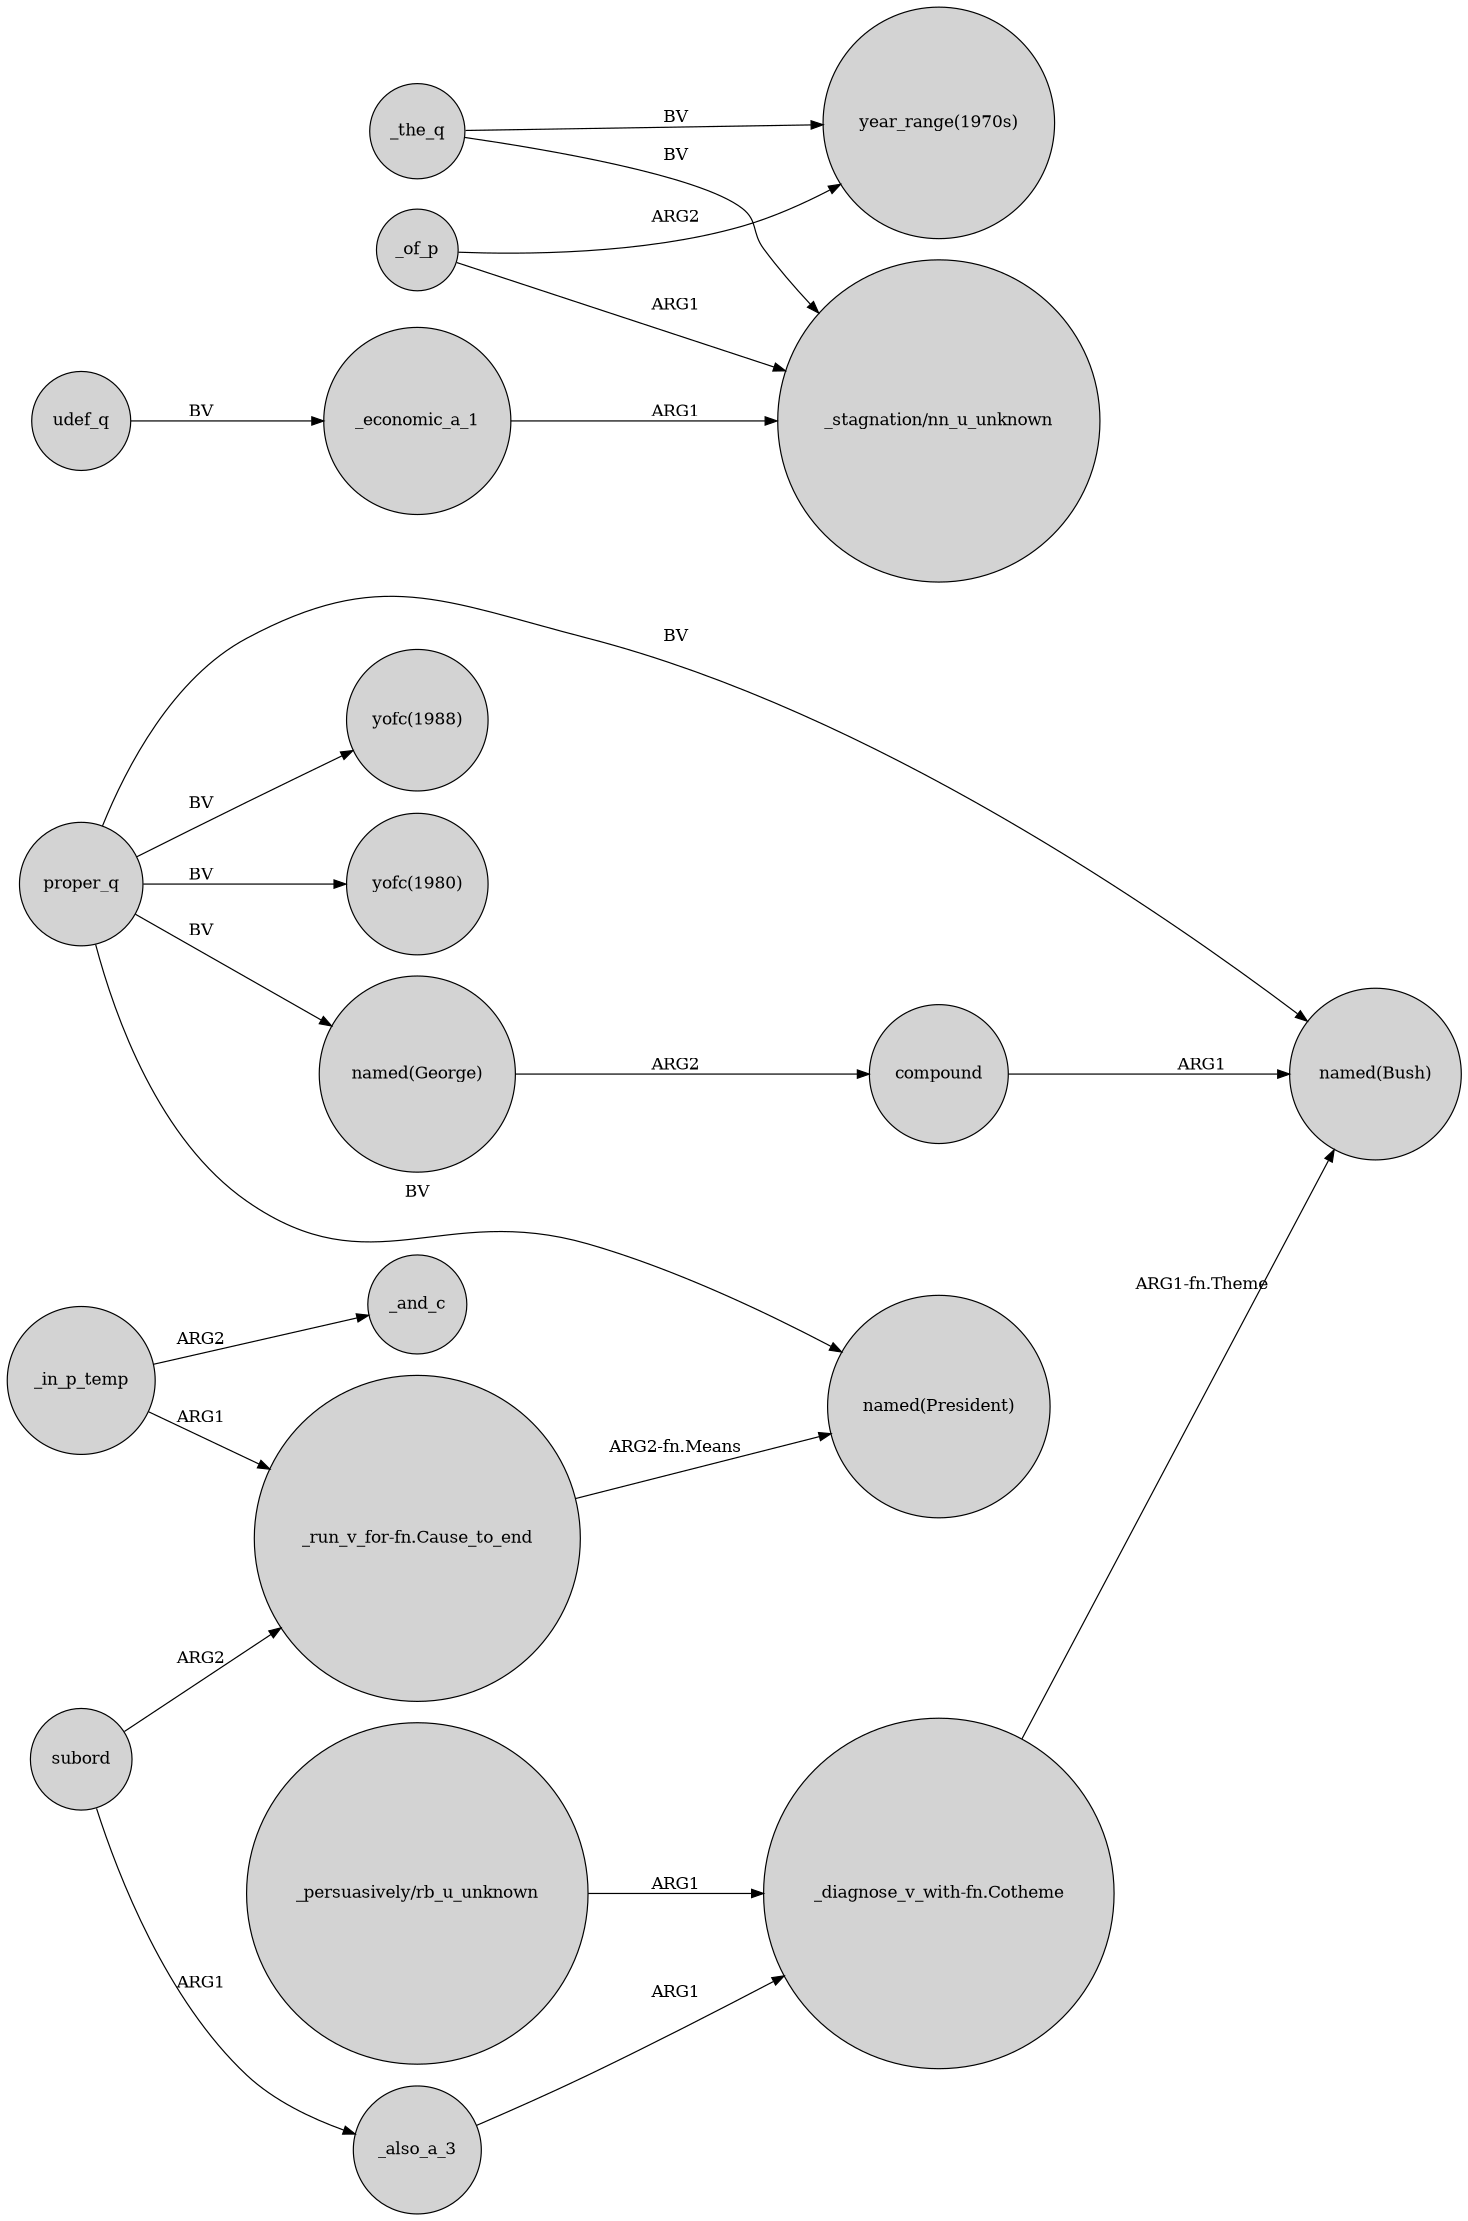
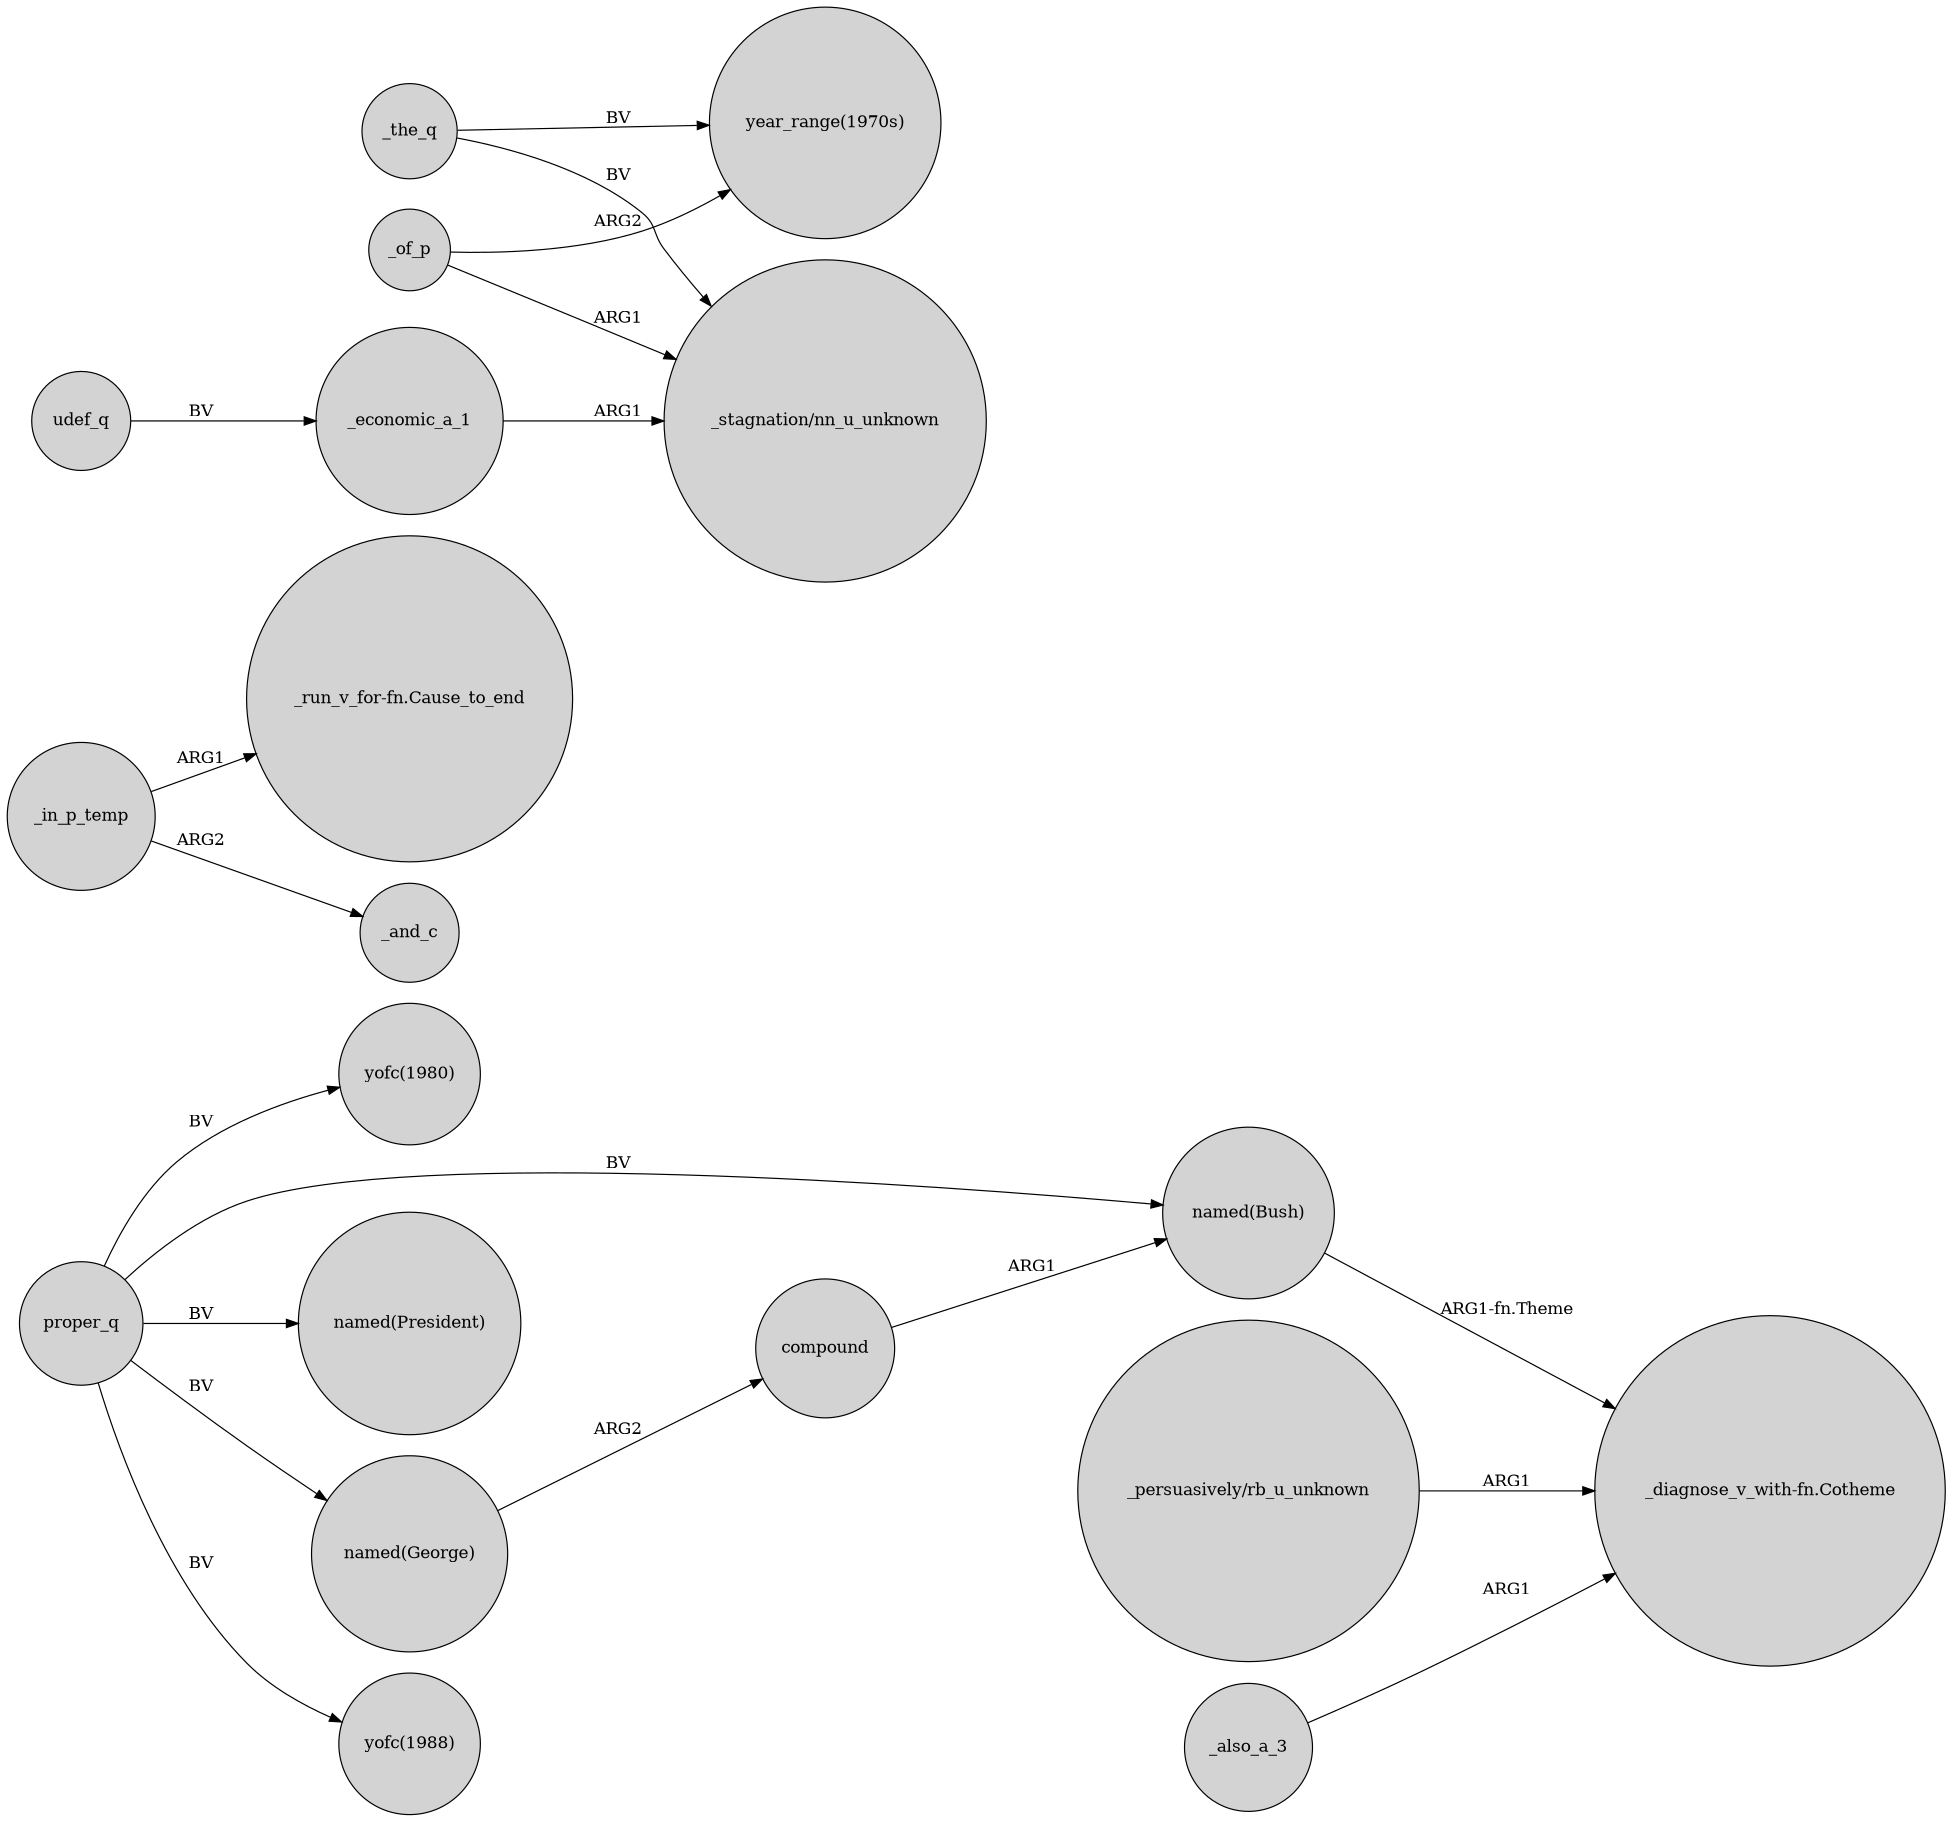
(1175, 1450) -> (1465, 1328)
(697, 1468) -> none
(81, 1759) -> none
